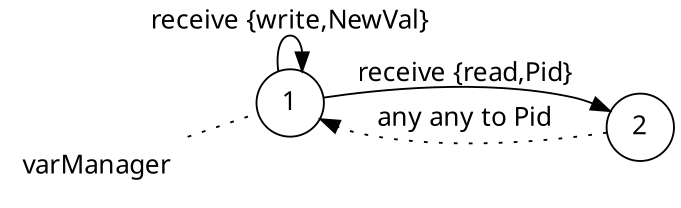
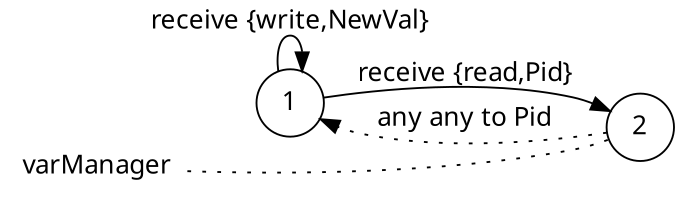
(223, 125) -> (399, 169)
